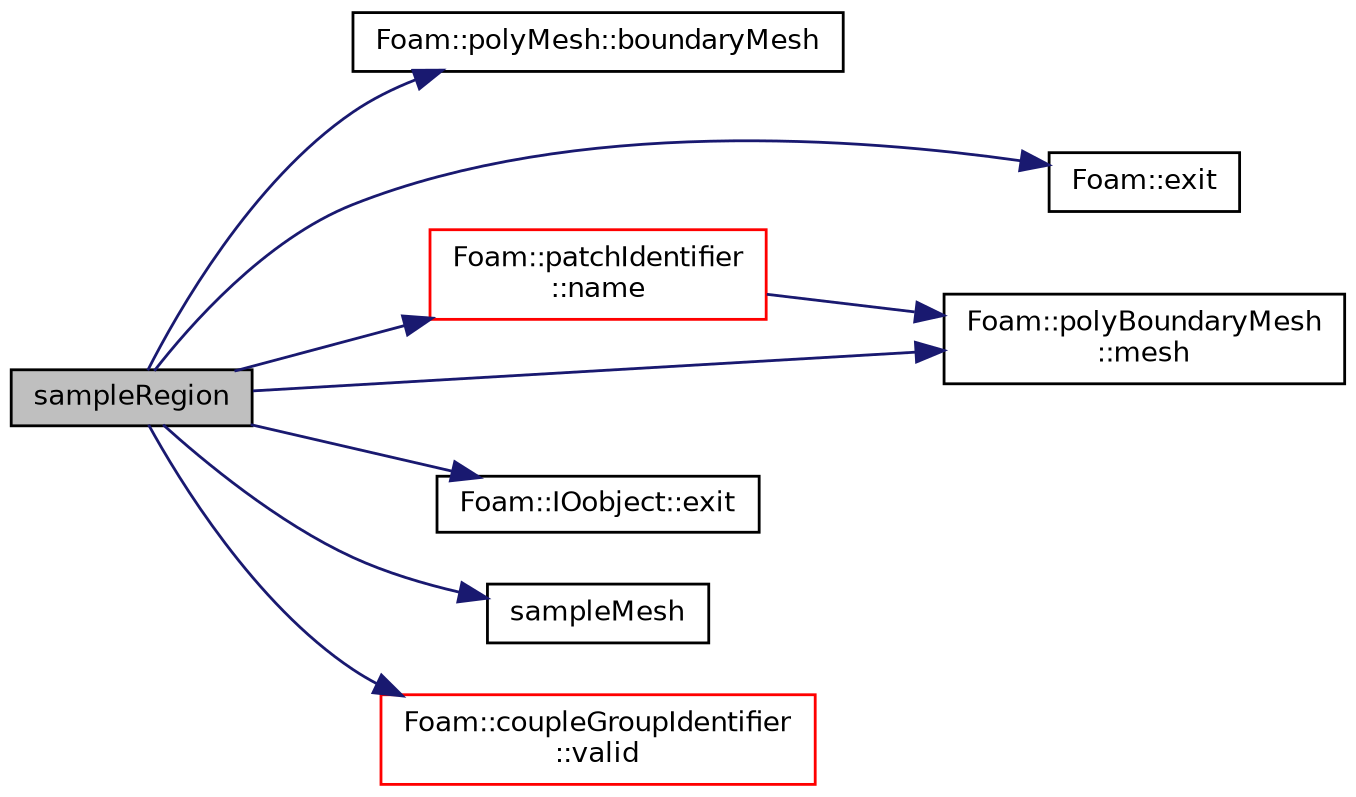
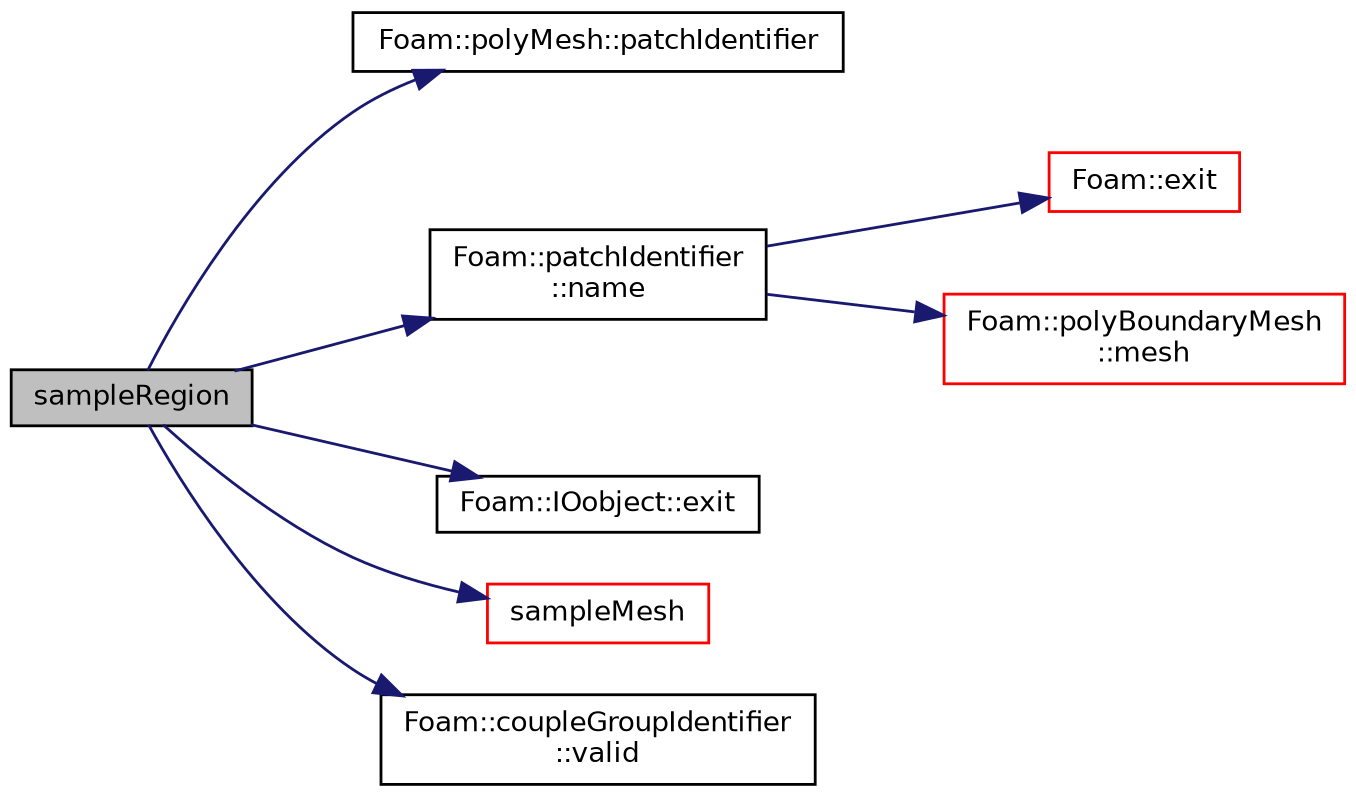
(598, 42) -> (598, 42)
(553, 154) -> (893, 225)
(1144, 182) -> (1144, 182)
(598, 275) -> (598, 275)
(1144, 339) -> (1144, 339)
(584, 372) -> none
(598, 614) -> (598, 614)
(598, 740) -> (598, 740)
